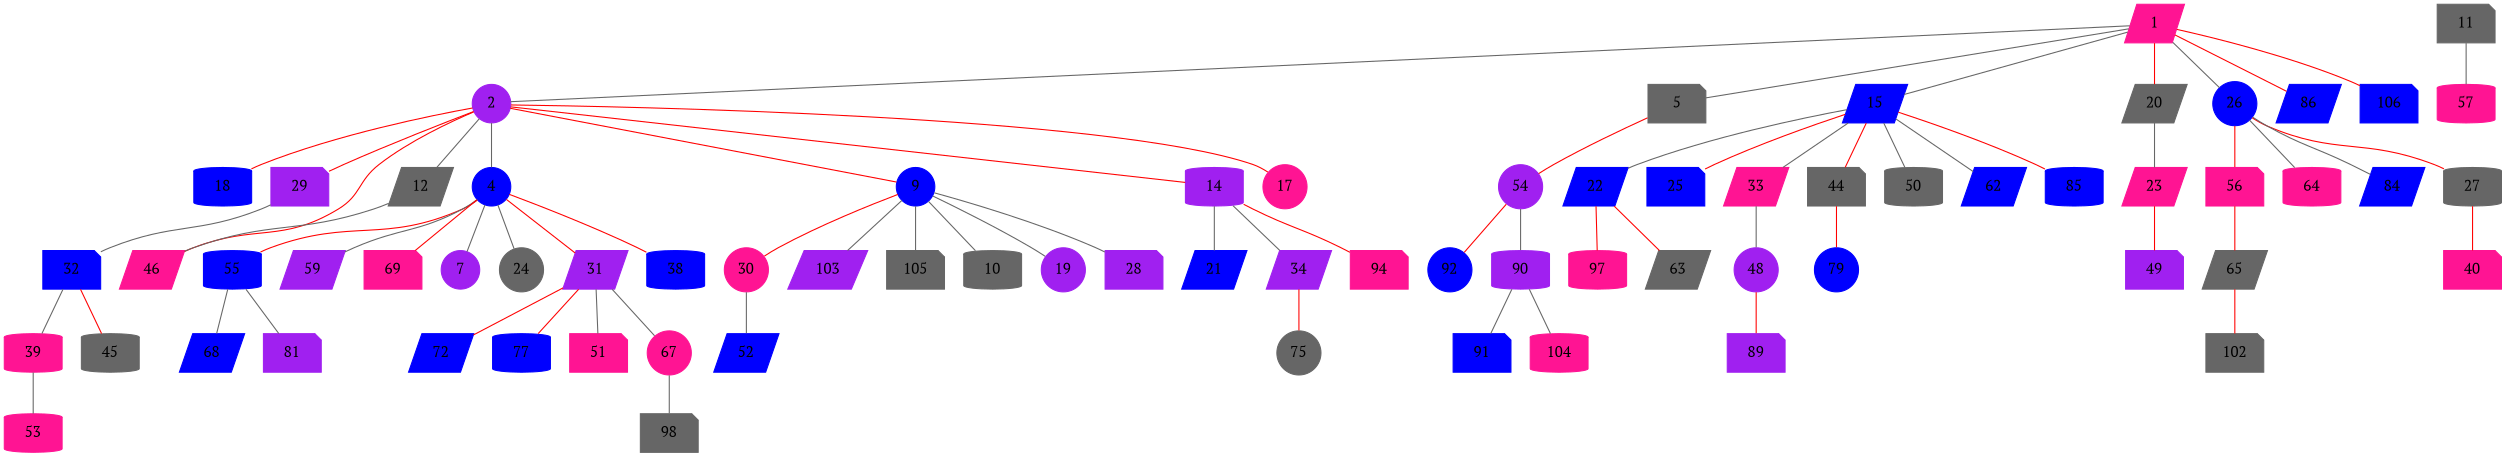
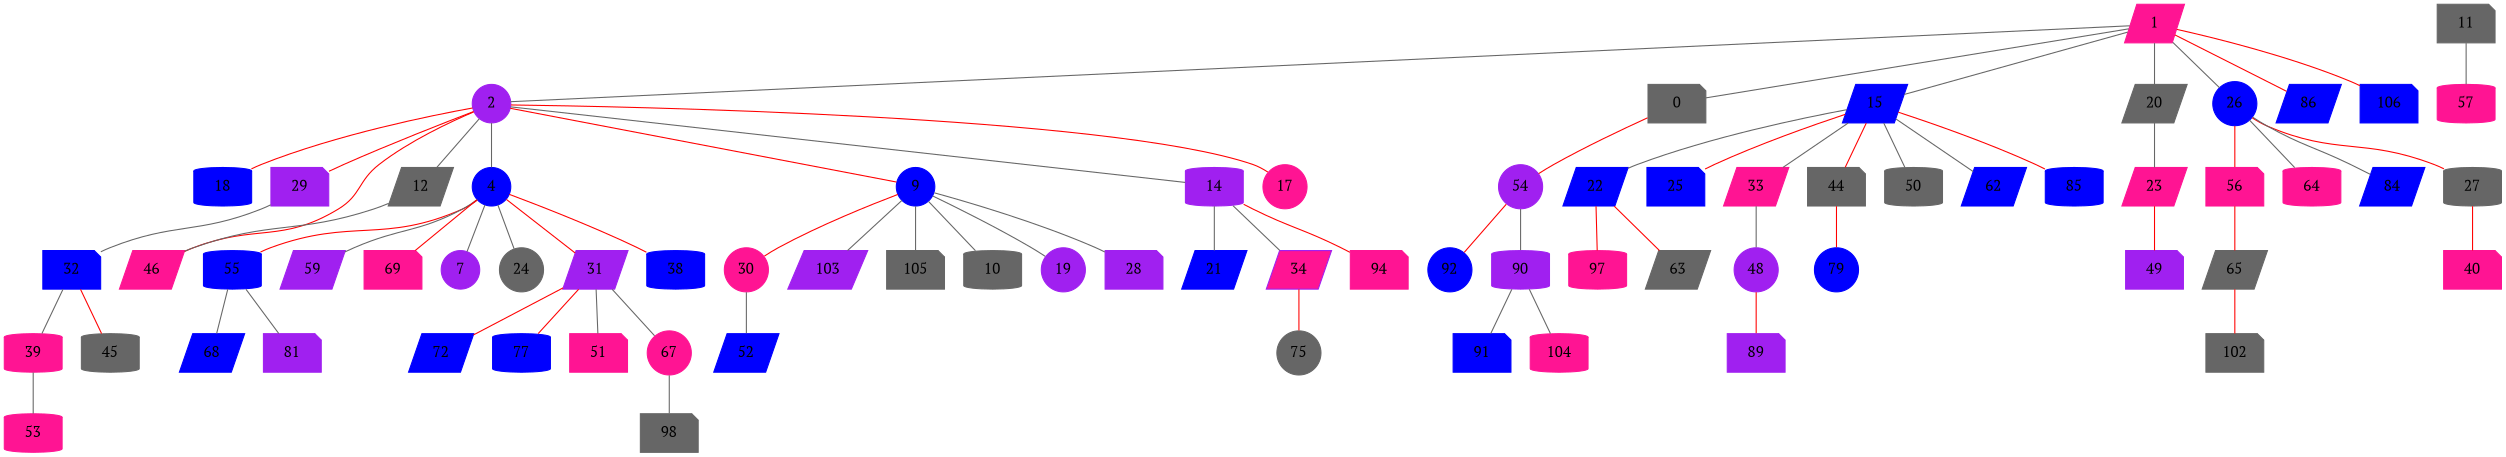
(2155, 64) -> (2155, 64)
(1677, 104) -> (1677, 104)
(848, 145) -> (848, 145)
(1299, 270) -> (1299, 270)
